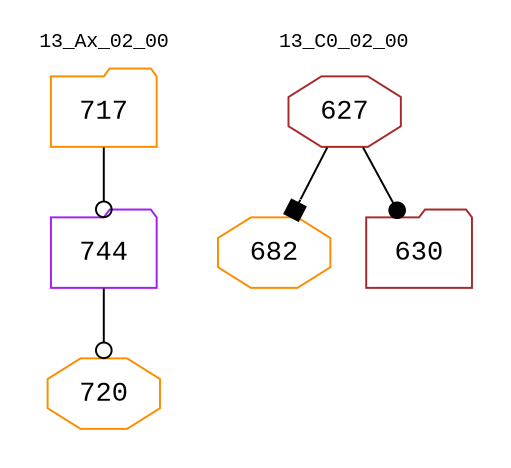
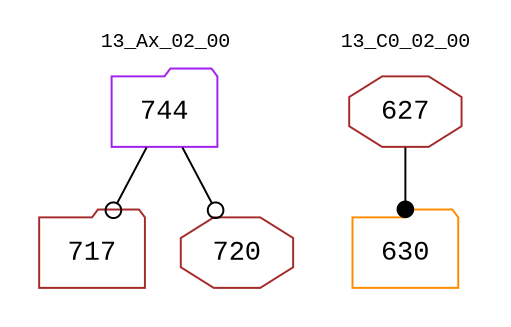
(104, 112) -> (92, 253)
(104, 174) -> (132, 175)
(274, 253) -> none
(419, 253) -> (405, 253)
(104, 394) -> (237, 253)
